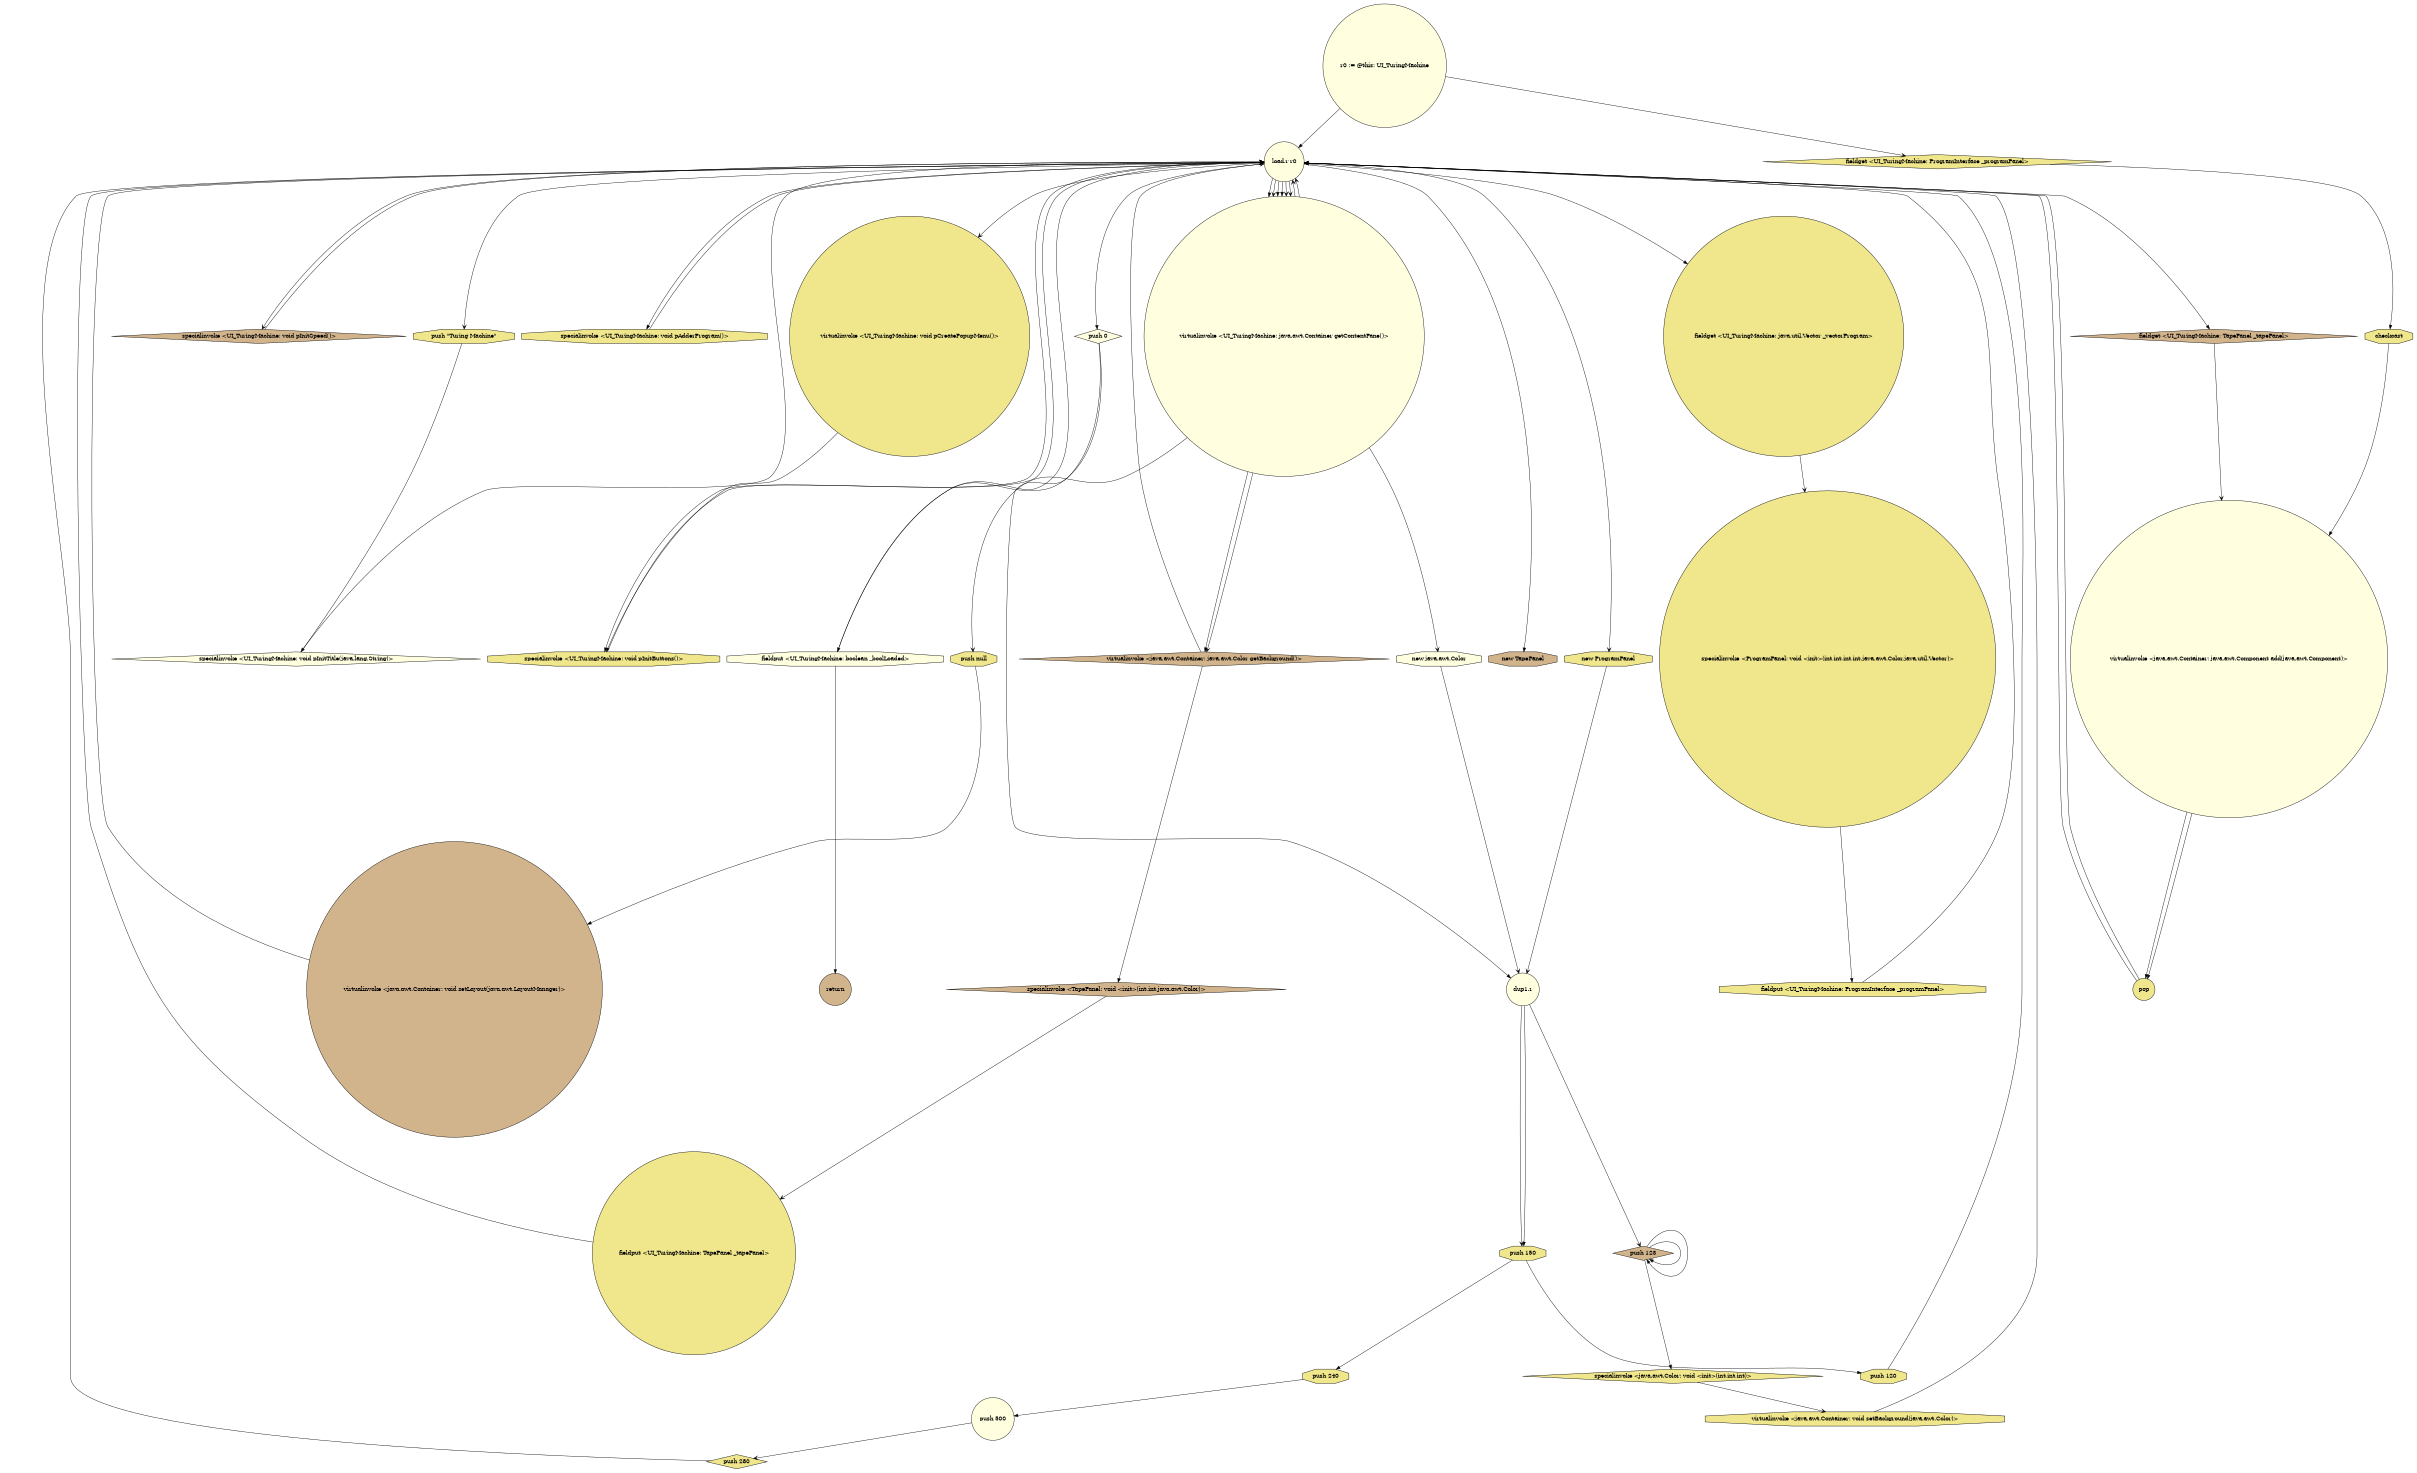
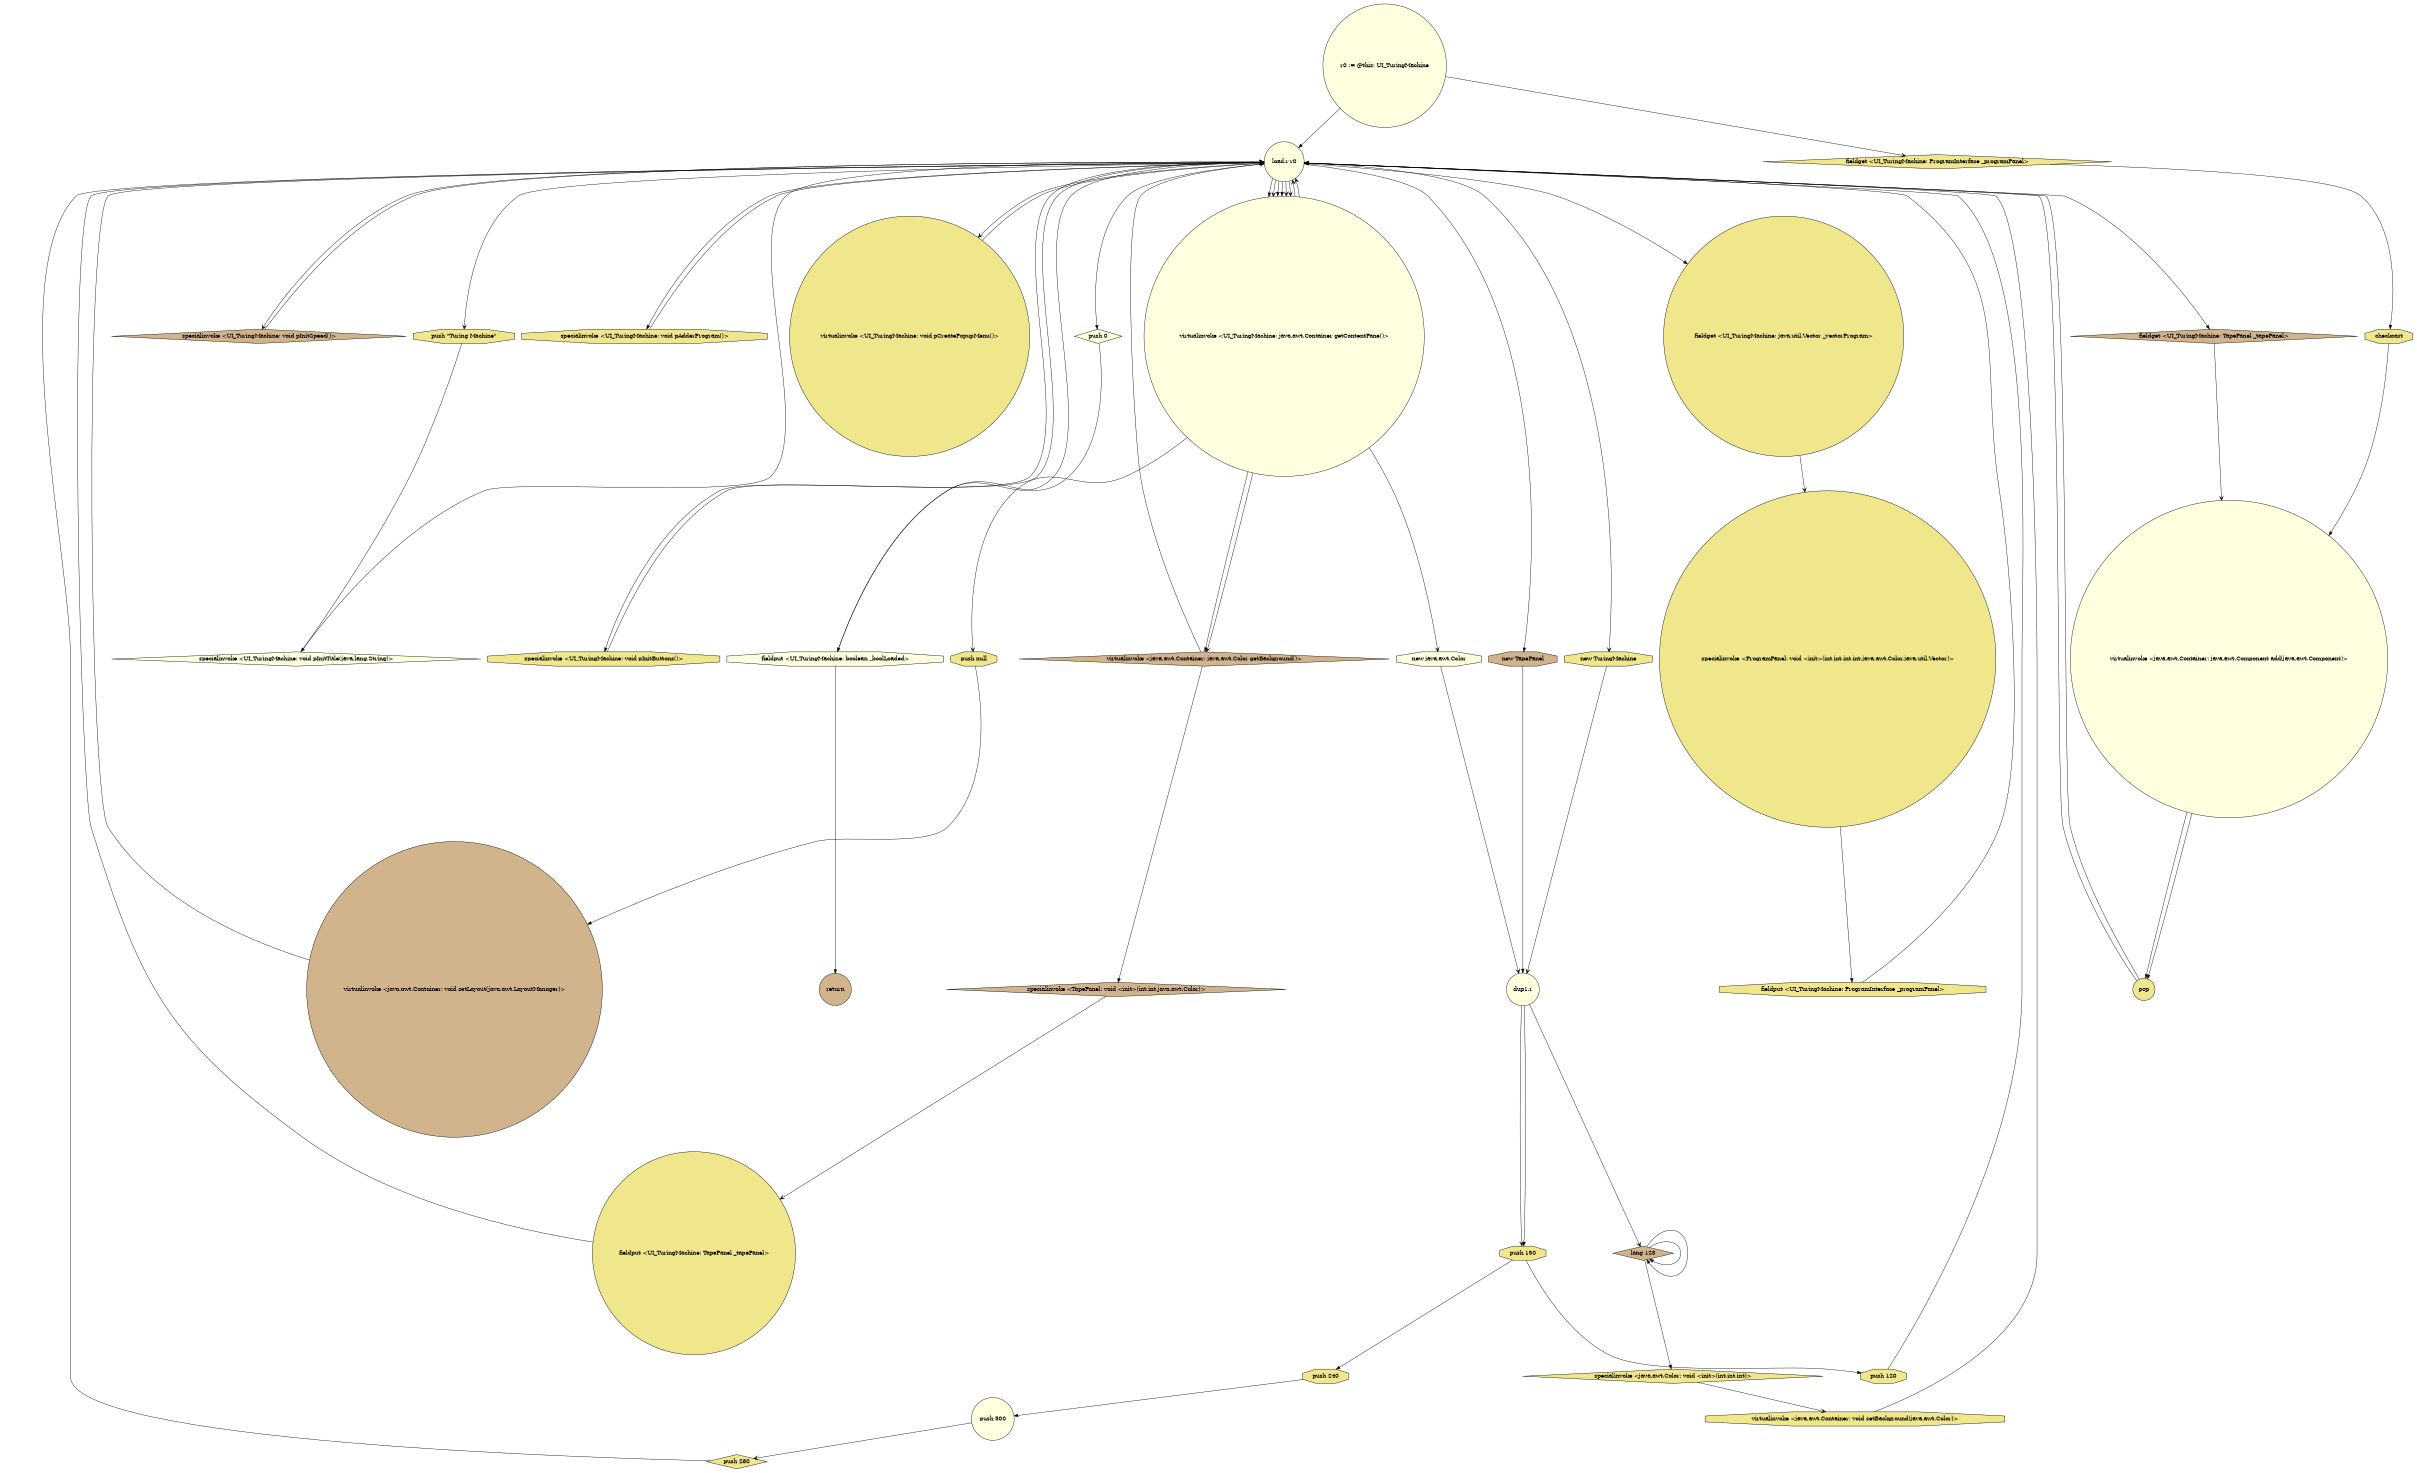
(764, 483) -> (1048, 193)
(1608, 659) -> (1608, 659)
(1015, 826) -> (1523, 818)
(1643, 1253) -> (1643, 1253)
